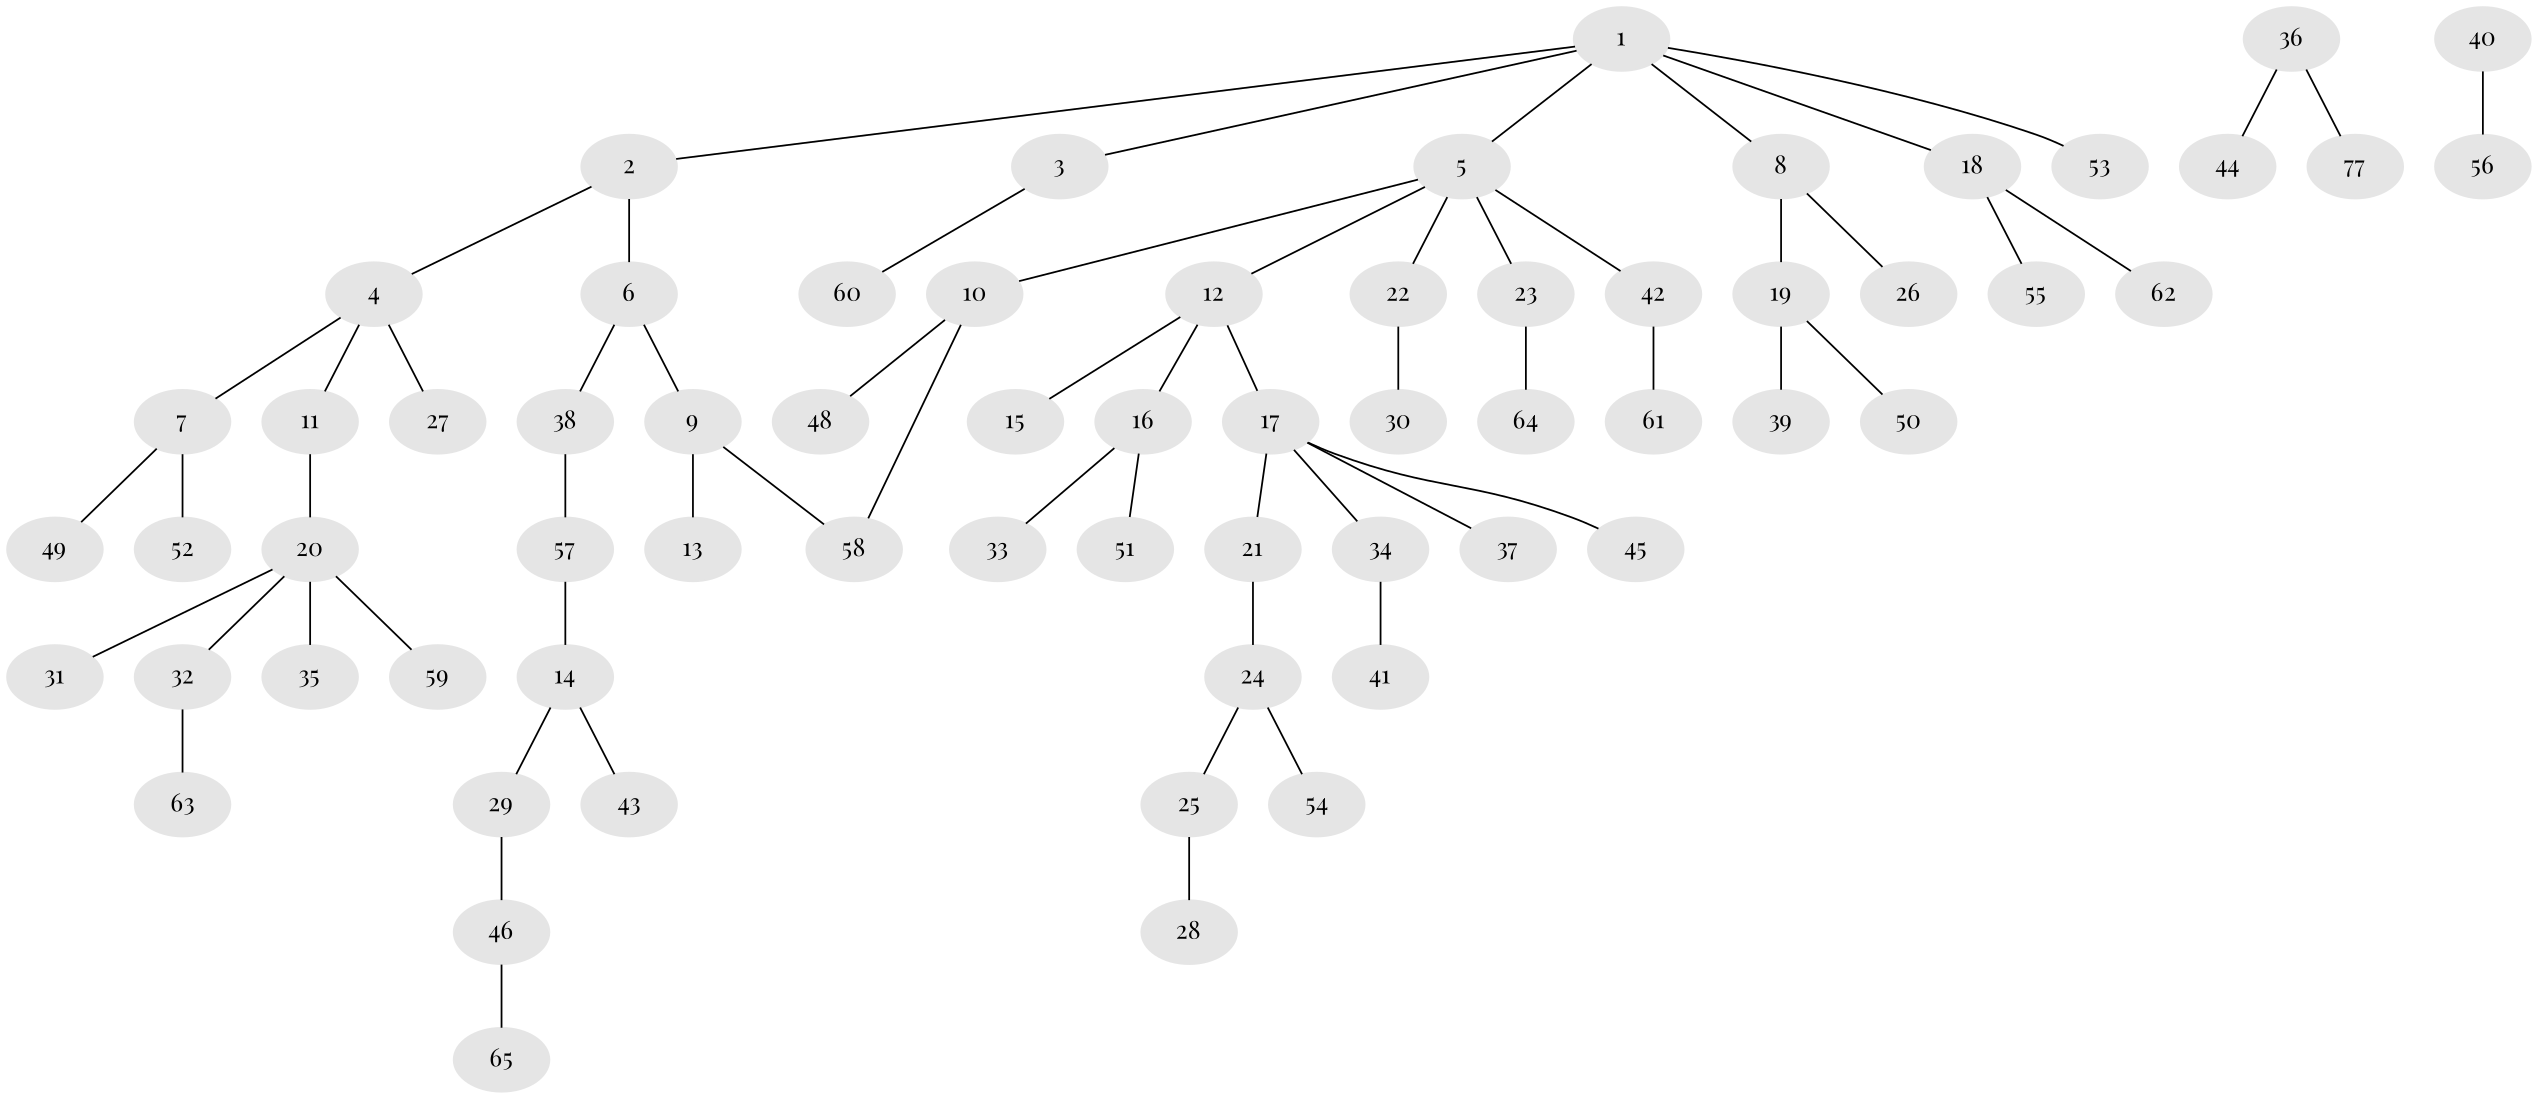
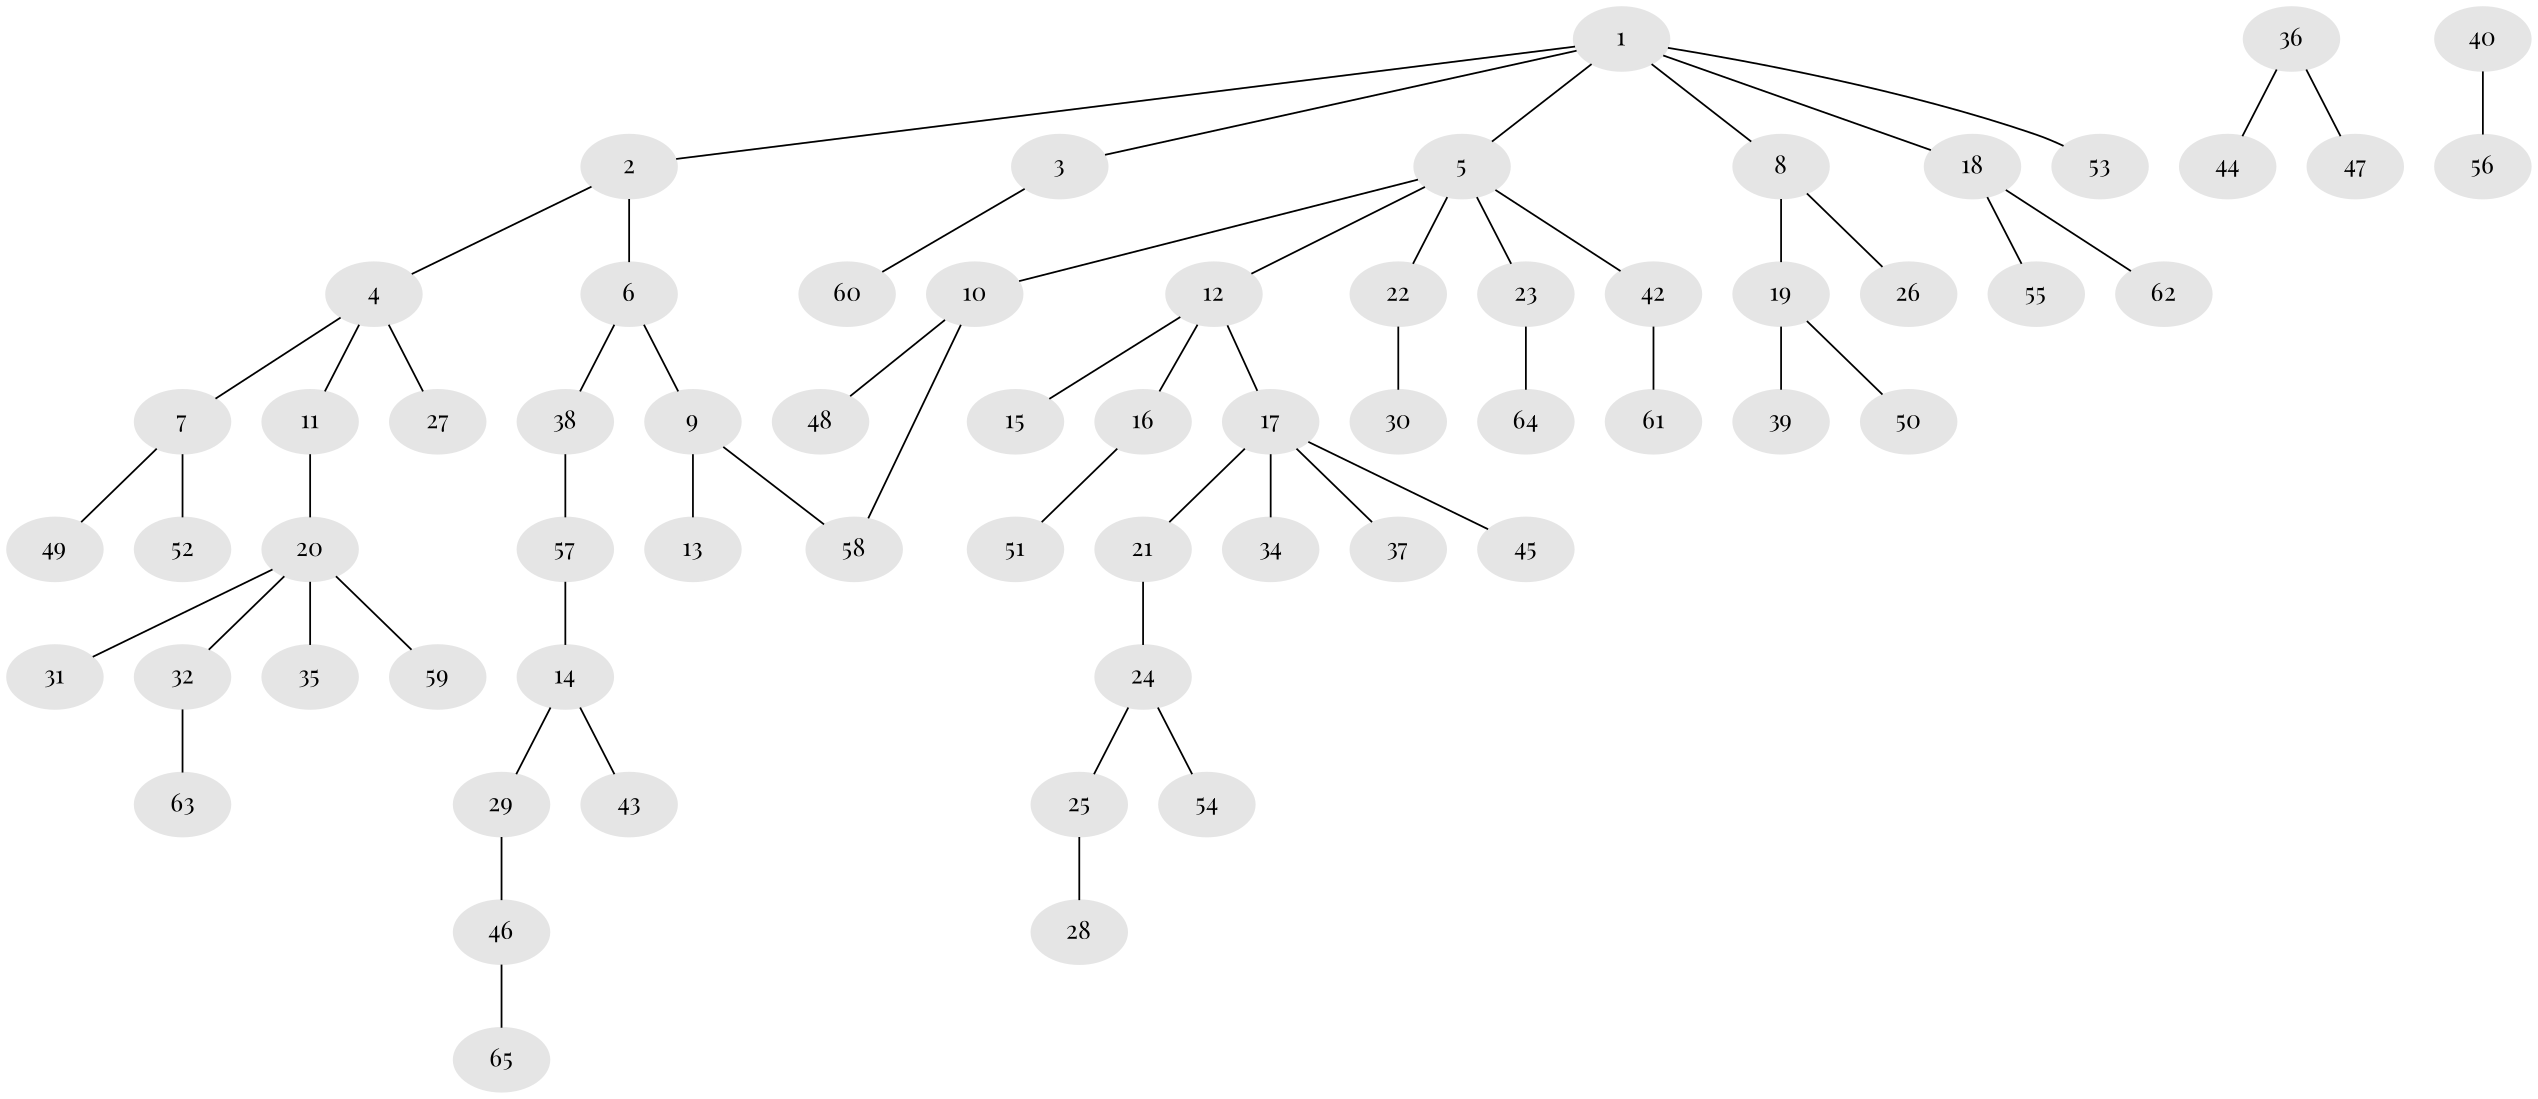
(2355, 167) -> (2355, 167)
(998, 549) -> none
(1381, 677) -> none
